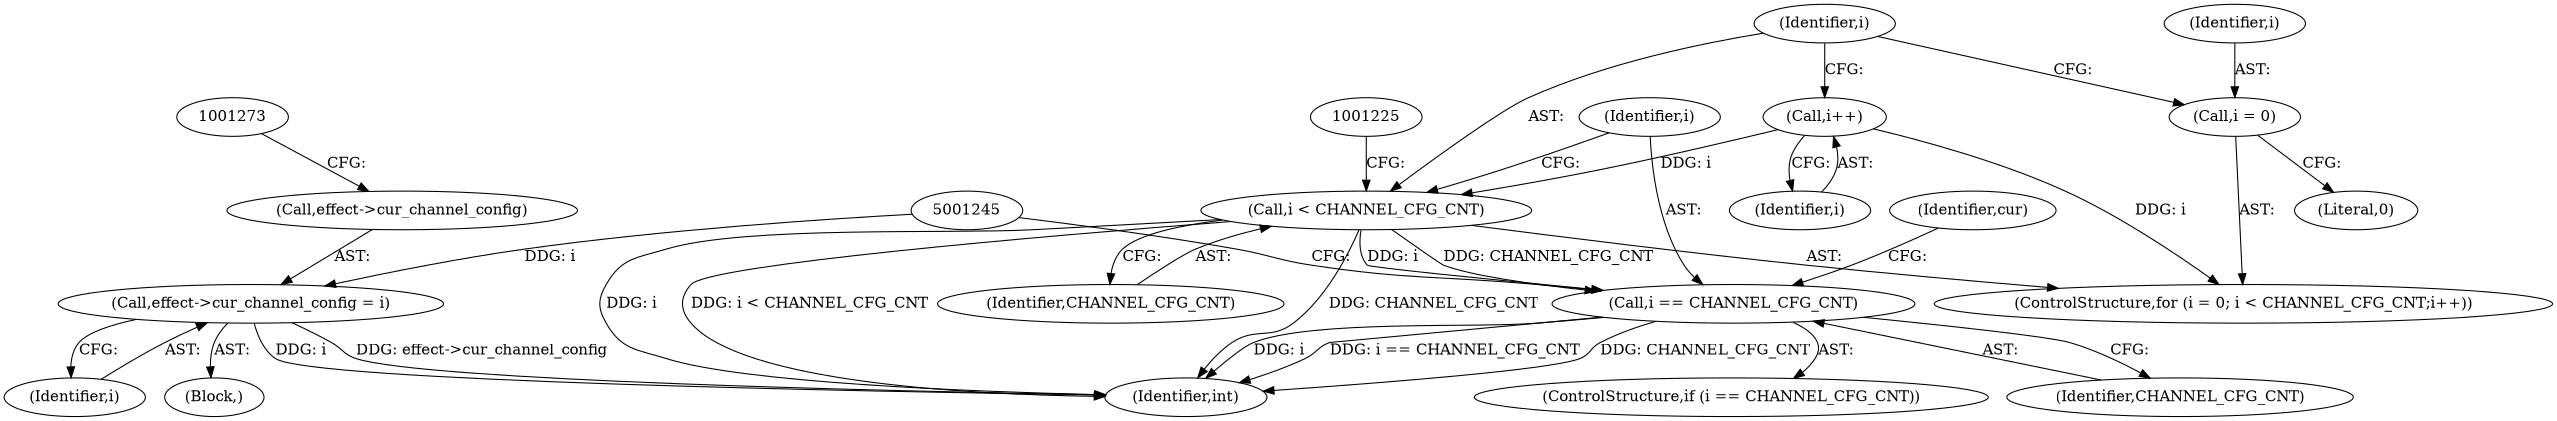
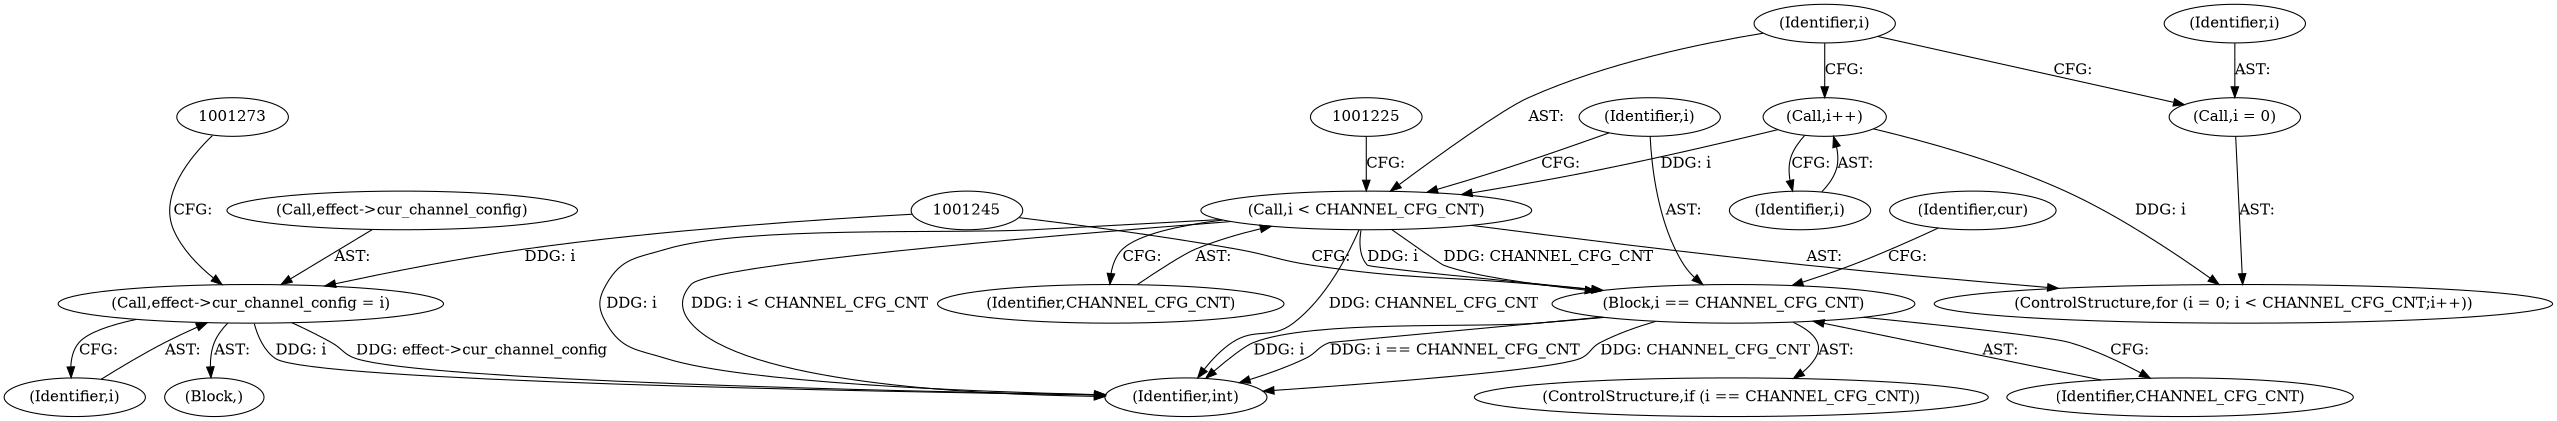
(311, 160) -> (170, 208)
(967, 210) -> (967, 210)
(2356, 210) -> none
(1733, 304) -> (1733, 304)
